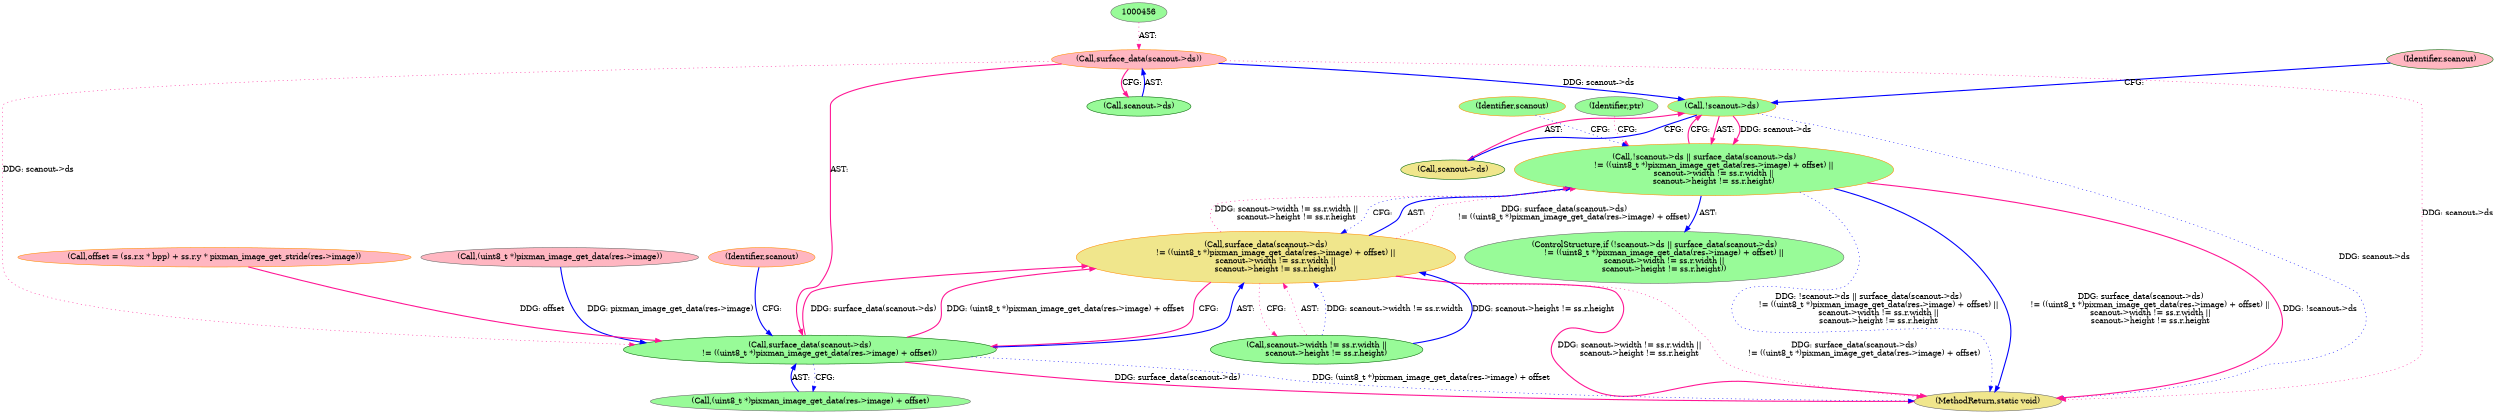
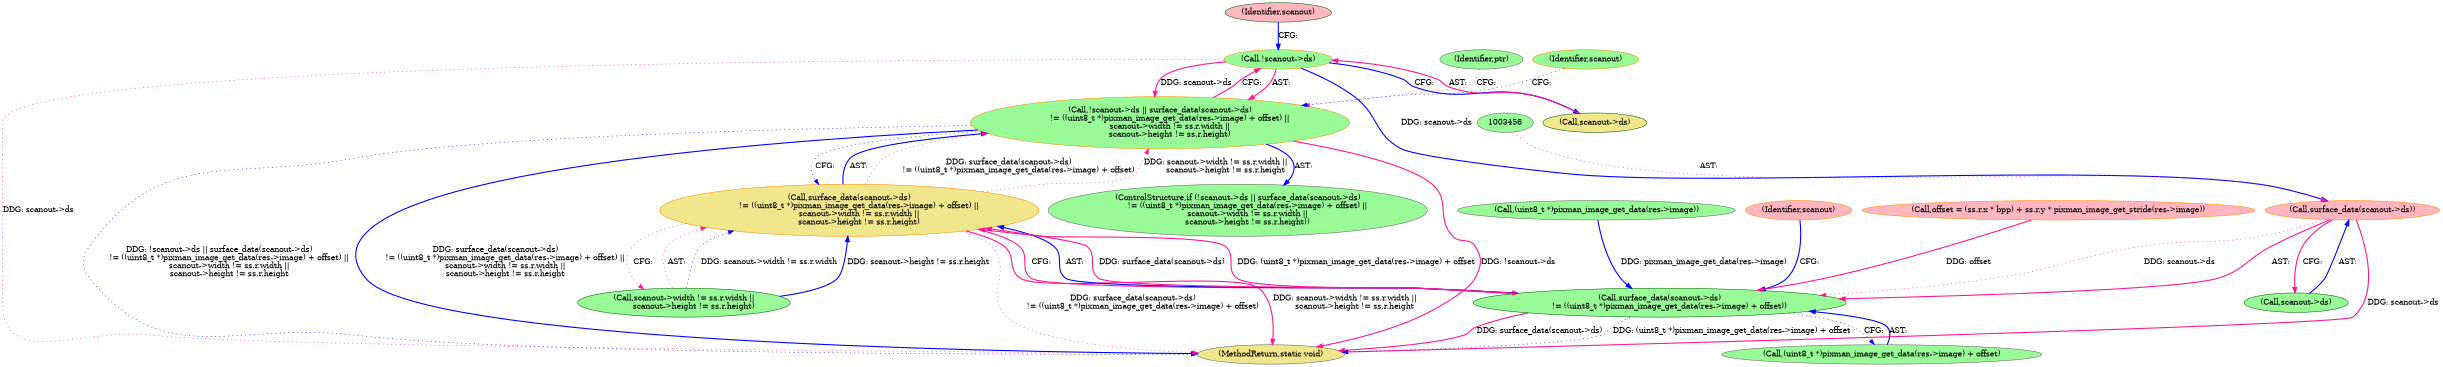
(1139, 12) -> (1505, 123)
(1449, 77) -> (1690, 178)
(2084, 78) -> (1902, 336)
(2231, 238) -> (3, 205)
(560, 257) -> (1597, 210)
